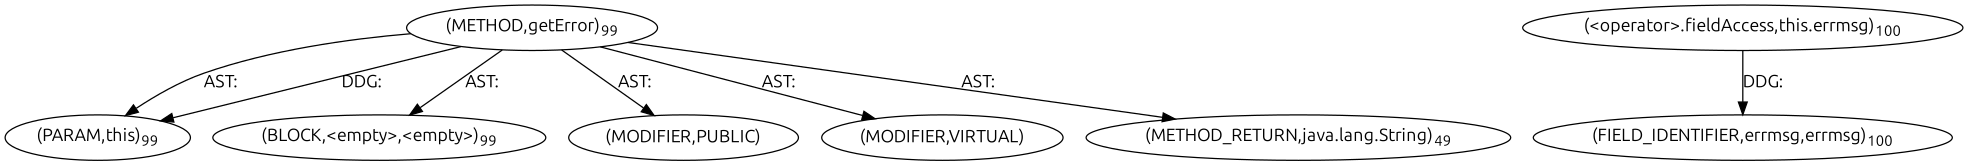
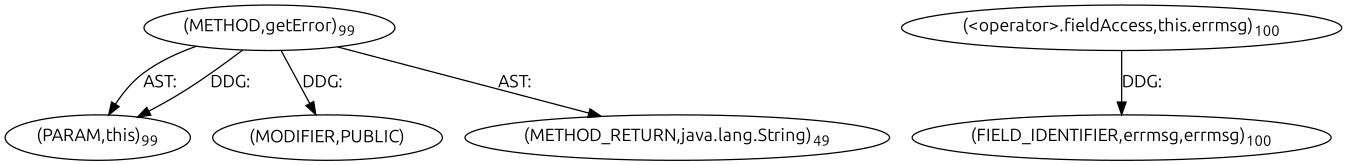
(637, 83) -> (325, 83)
(379, 138) -> none
(942, 138) -> none
